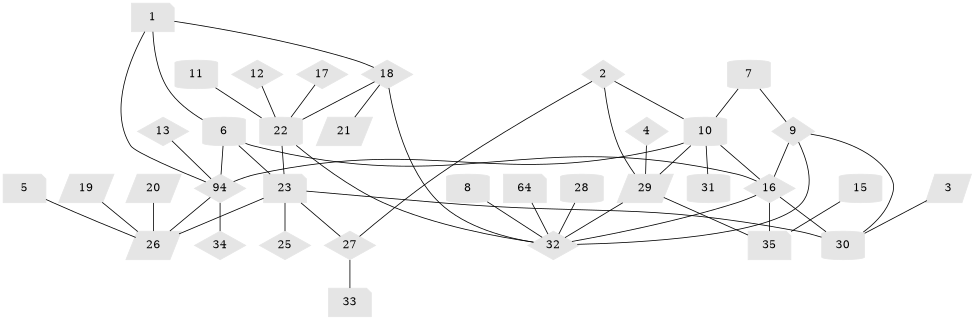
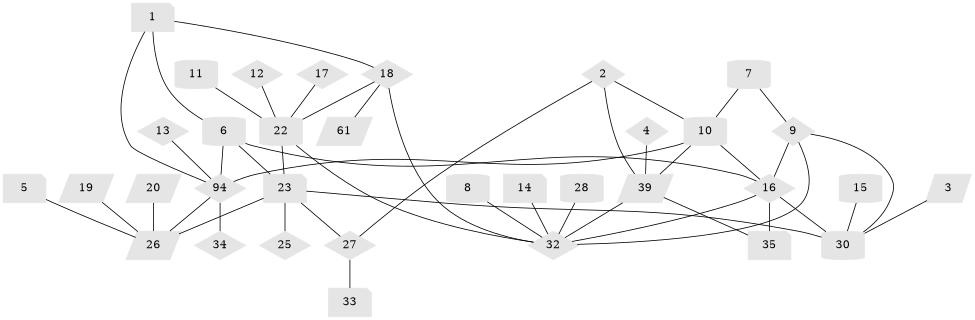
(344, 131) -> (344, 131)
(525, 188) -> (525, 188)
(645, 188) -> (645, 188)
(709, 188) -> none
(816, 217) -> (852, 217)
